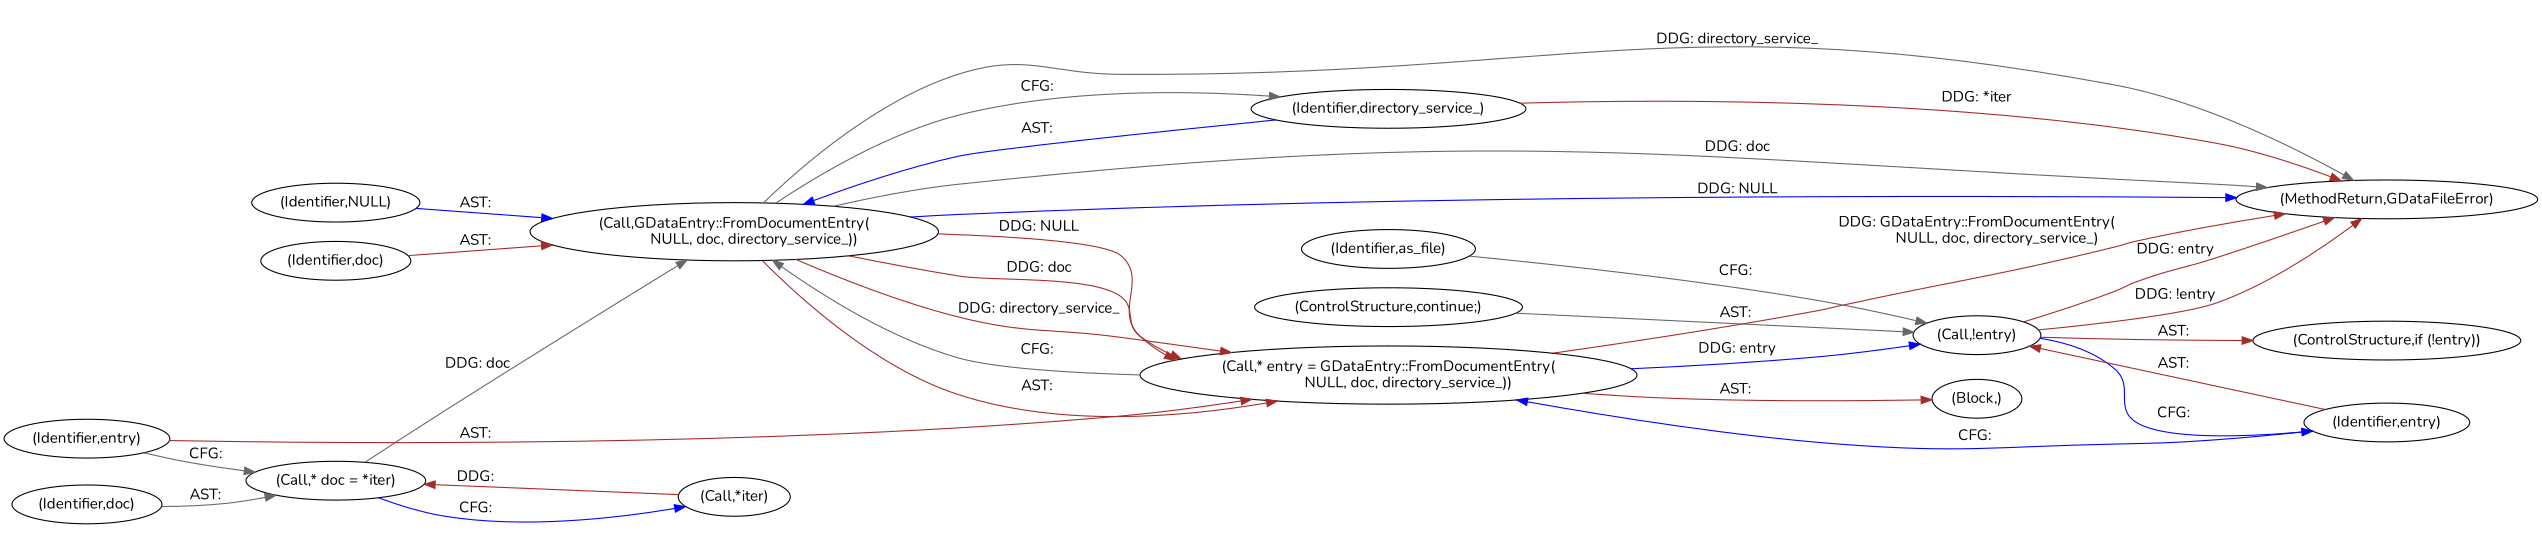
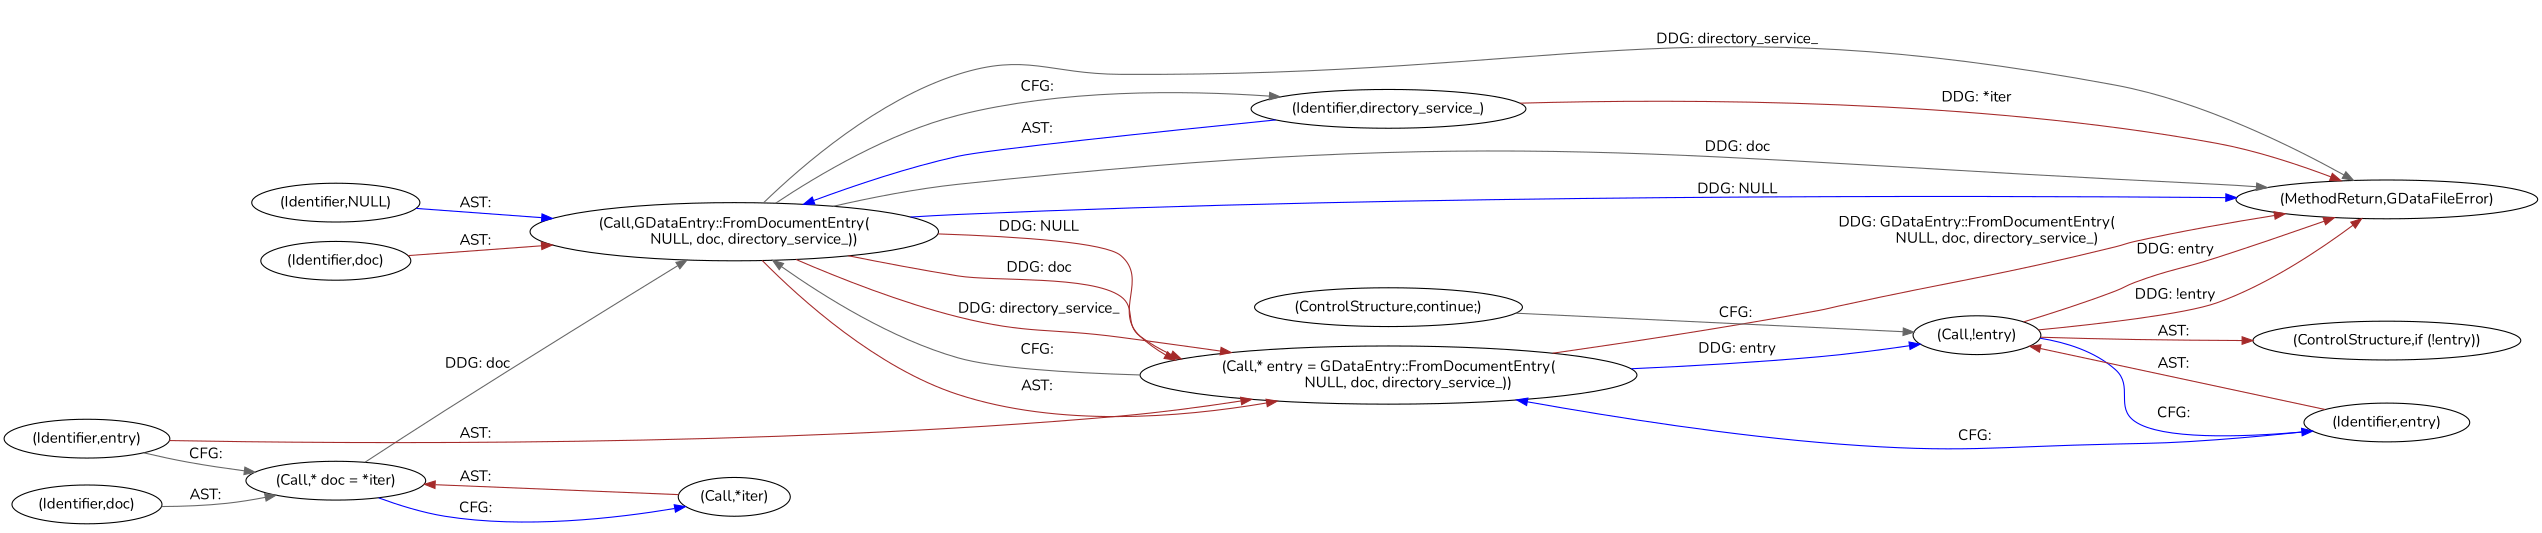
(1389, 249) -> none
(1738, 313) -> (1738, 313)
(1977, 399) -> none
(478, 477) -> (478, 477)
